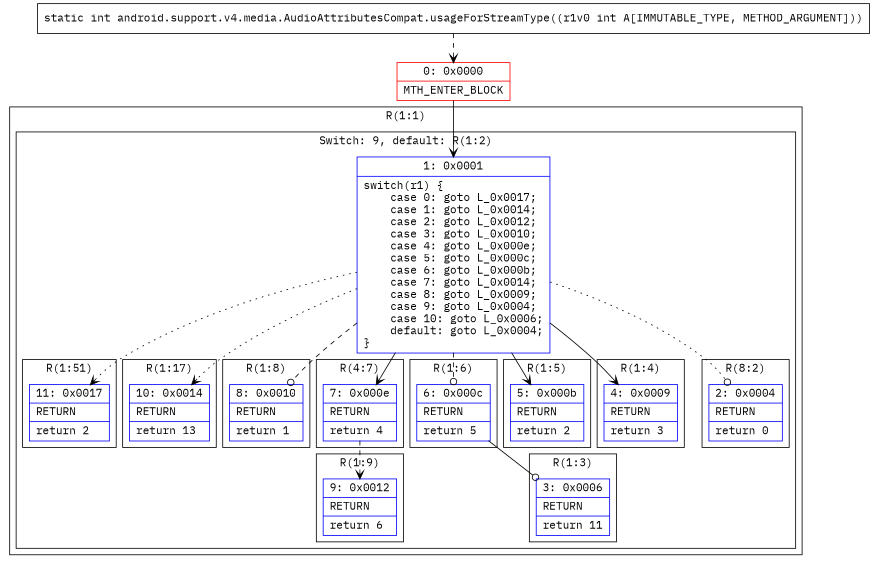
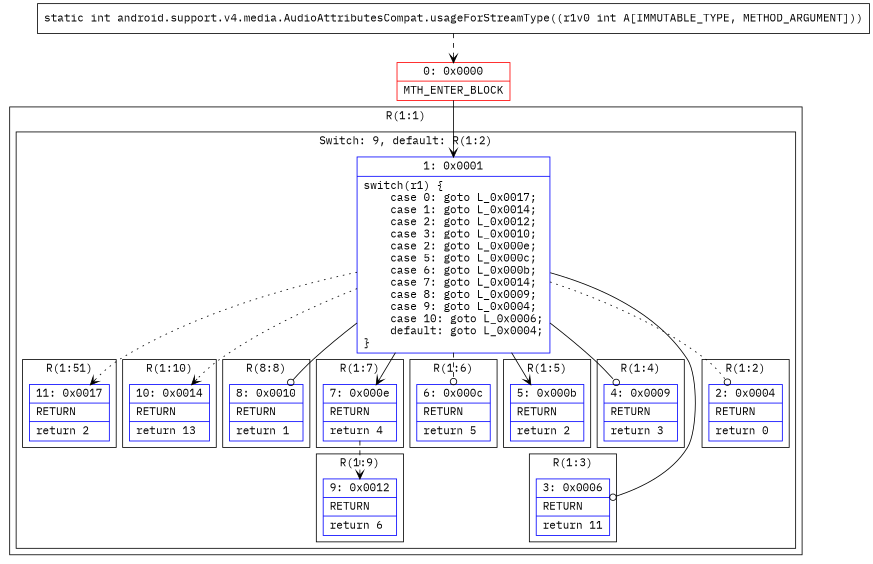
(450, 246) -> (450, 246)
(324, 350) -> (324, 350)
(583, 350) -> (583, 350)
(169, 369) -> (169, 369)
(266, 369) -> (266, 369)
(360, 369) -> (360, 369)
(746, 369) -> (746, 369)
(511, 458) -> (690, 365)
